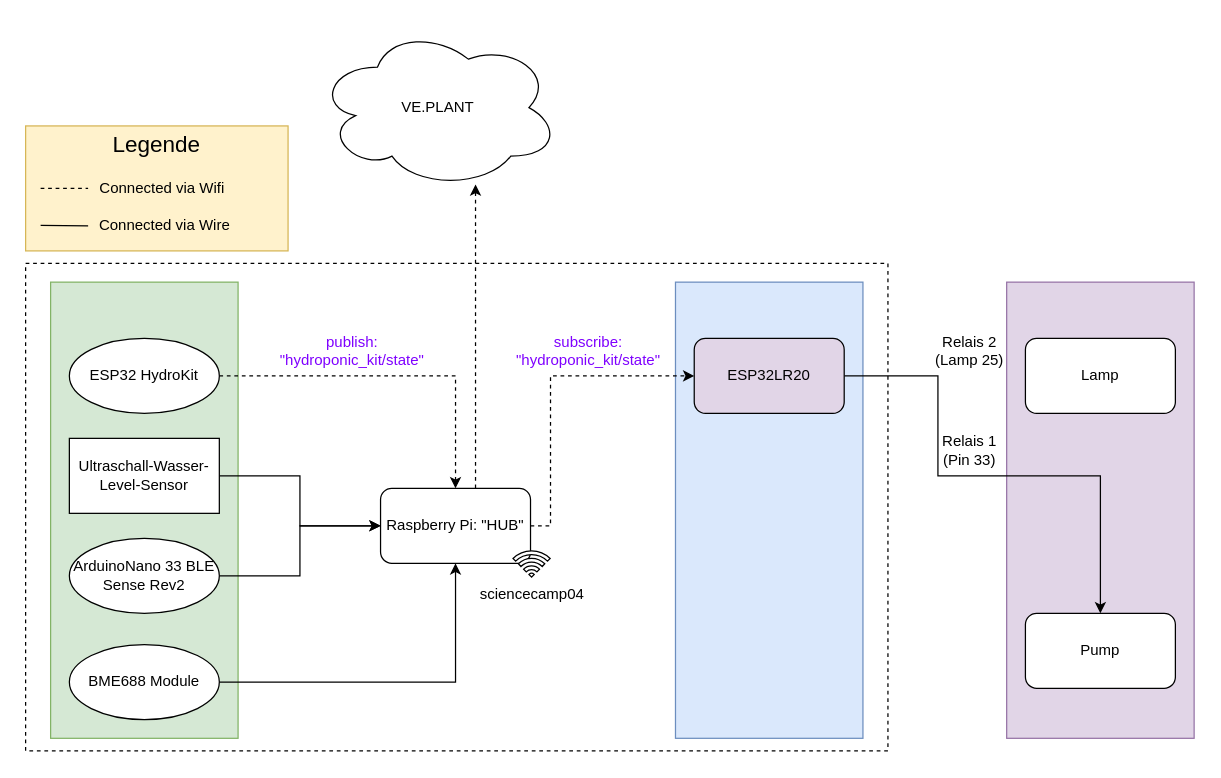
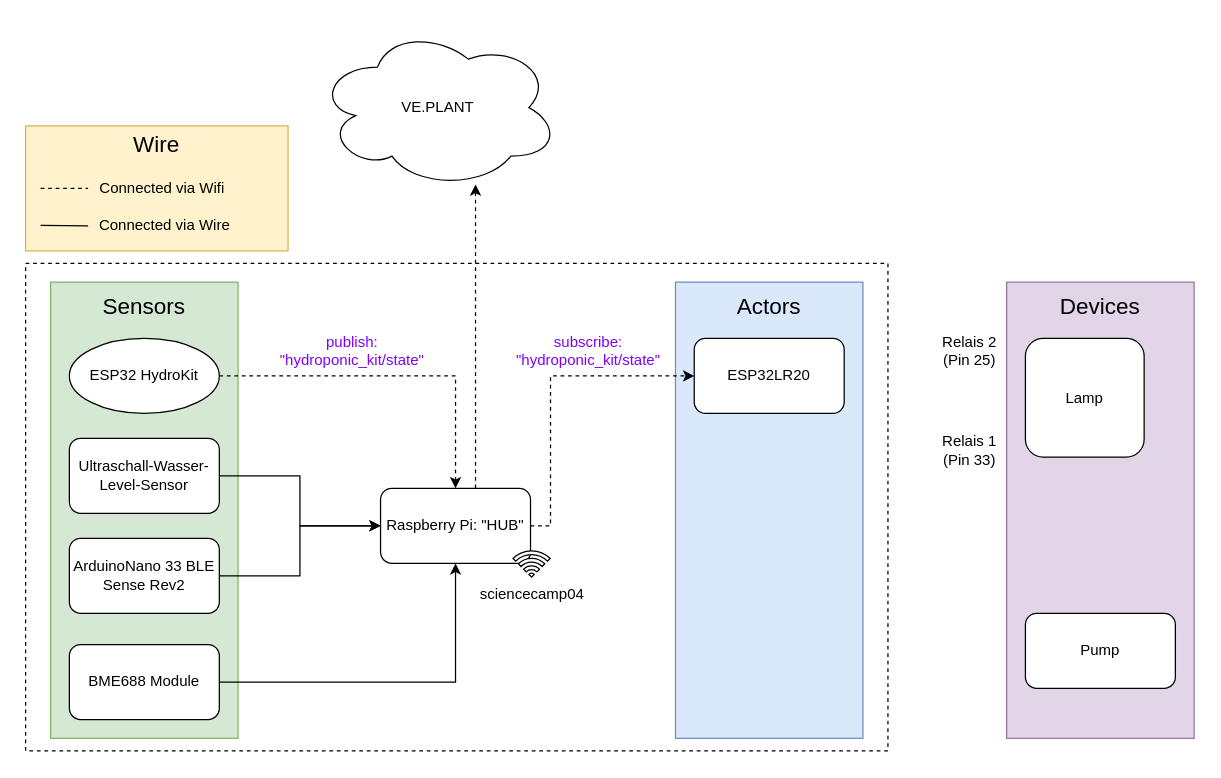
(157, 144) -> (157, 144)
none -> (144, 307)
none -> (769, 307)
none -> (1101, 307)
(970, 351) -> (970, 351)
(769, 376) -> (769, 376)
(1101, 376) -> (1085, 398)
(144, 476) -> (144, 476)
(987, 476) -> none
(144, 576) -> (144, 576)
(144, 682) -> (144, 682)
